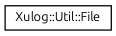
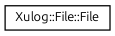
(58, 18) -> (58, 18)
